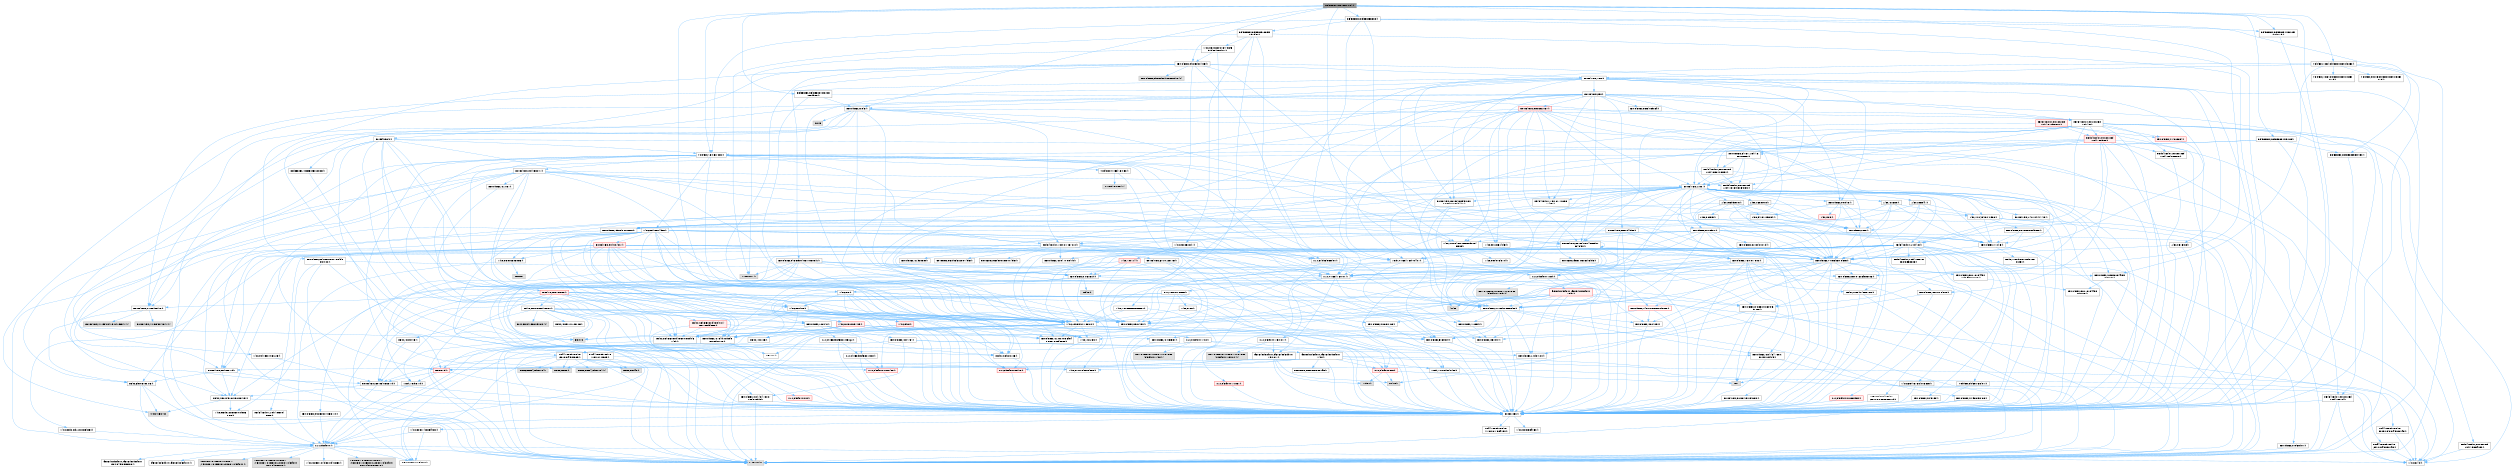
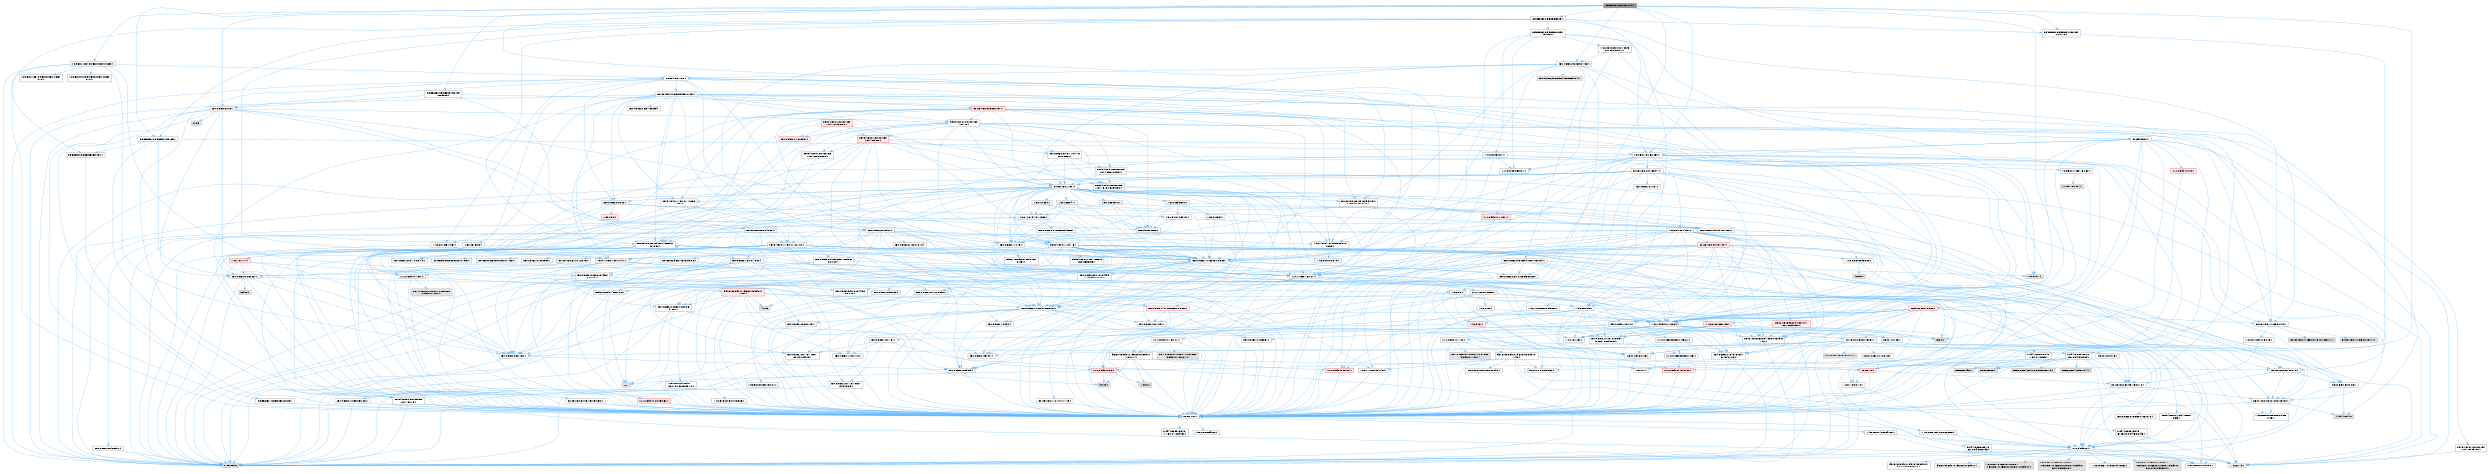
none -> (728, 24)
(1594, 94) -> (676, 94)
none -> (1761, 333)
(533, 370) -> (2033, 370)
